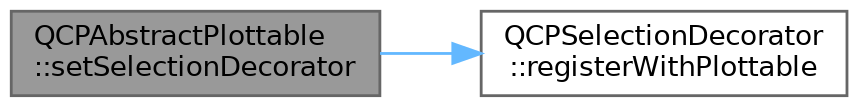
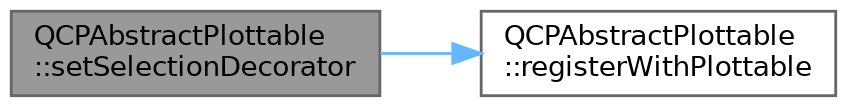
(664, 53) -> (658, 53)
